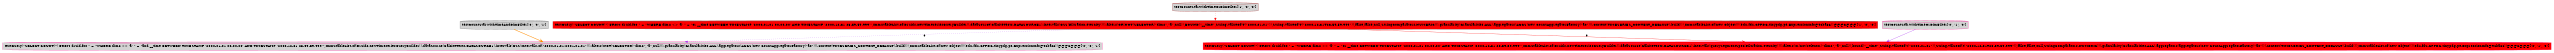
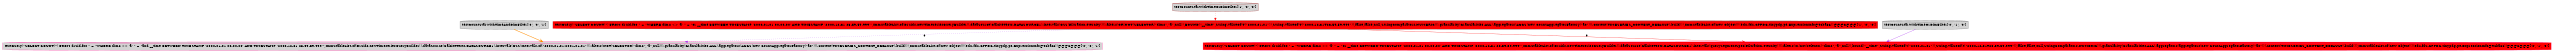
(1925, 25) -> (1925, 25)
